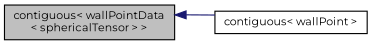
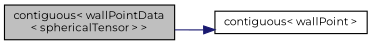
(201, 15) -> (189, 30)
